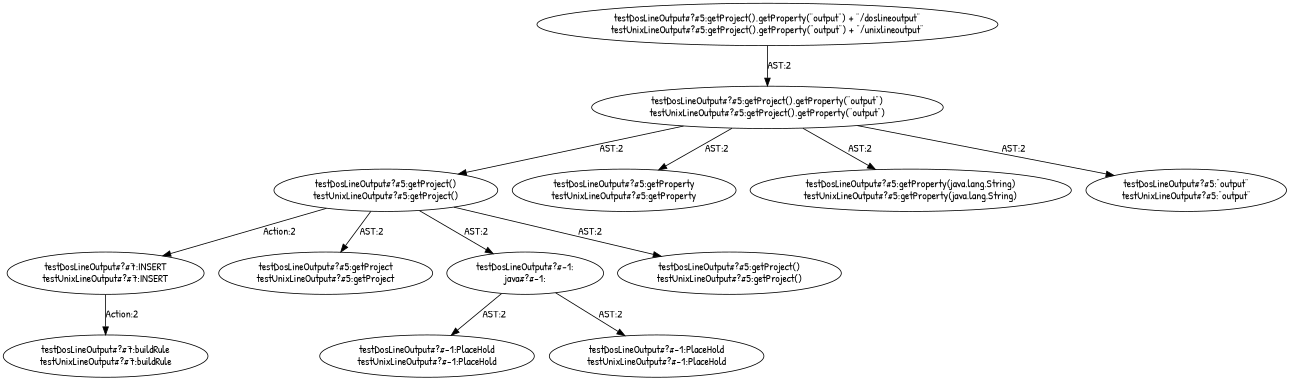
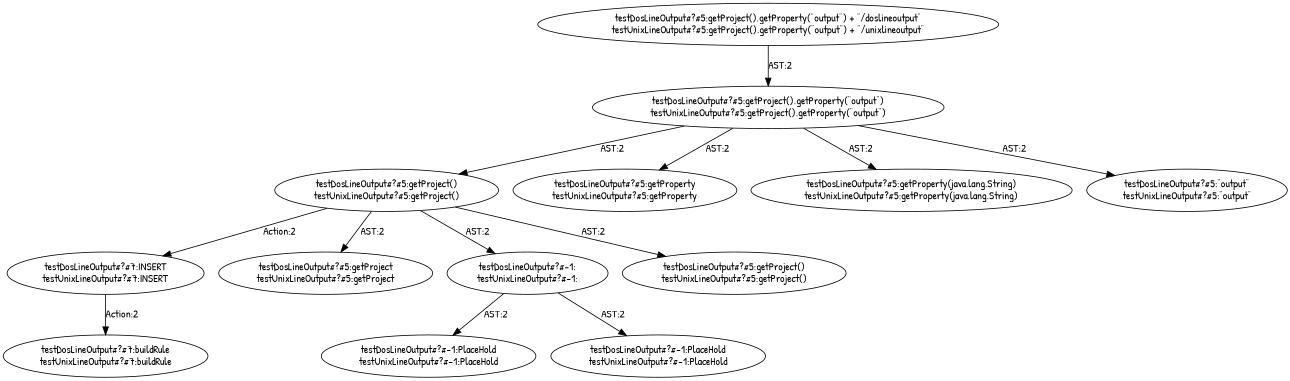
(525, 273) -> (528, 273)
